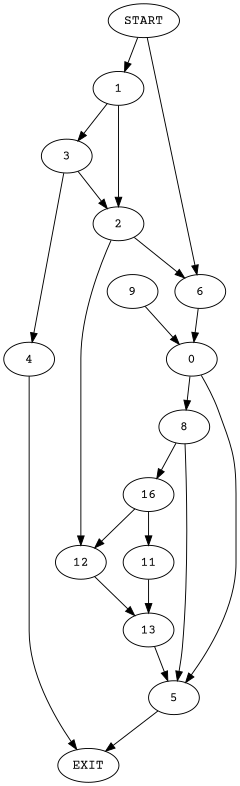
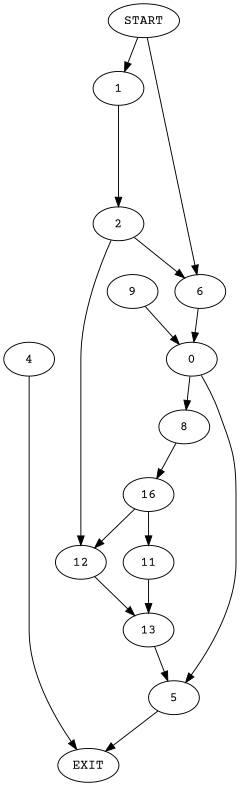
(67, 156) -> none
(187, 558) -> none
